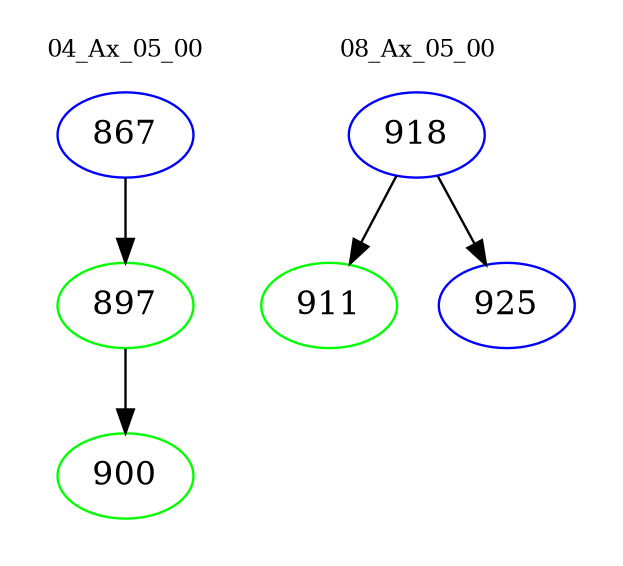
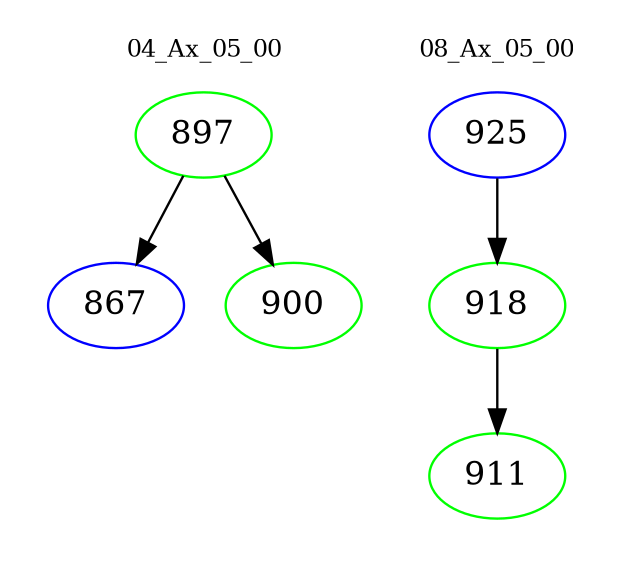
(417, 135) -> (497, 305)
(126, 209) -> (166, 209)
(456, 210) -> (497, 209)
